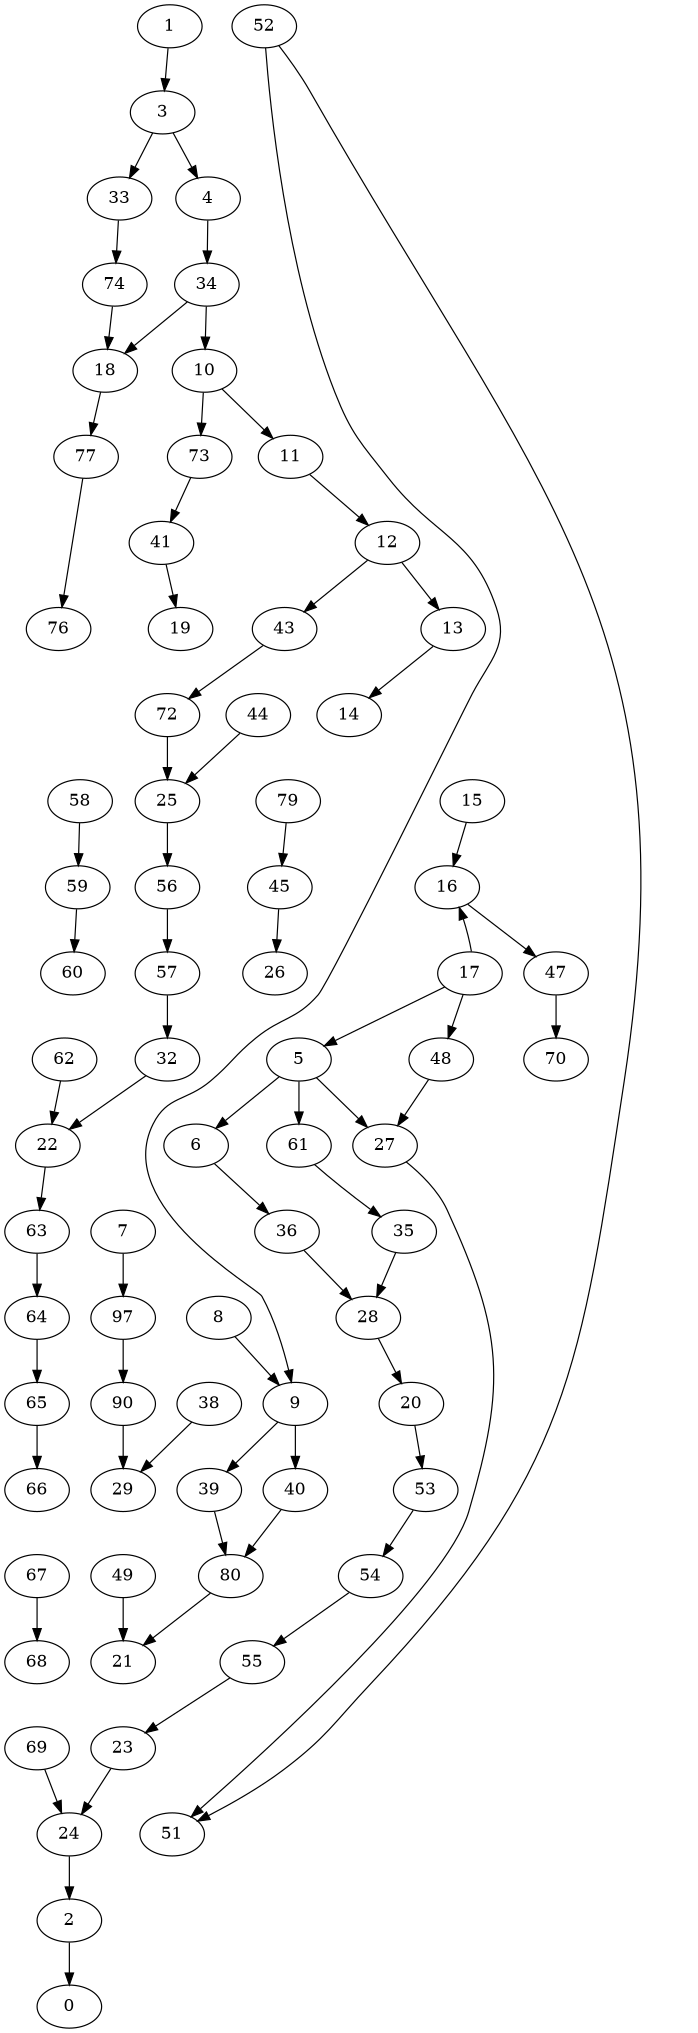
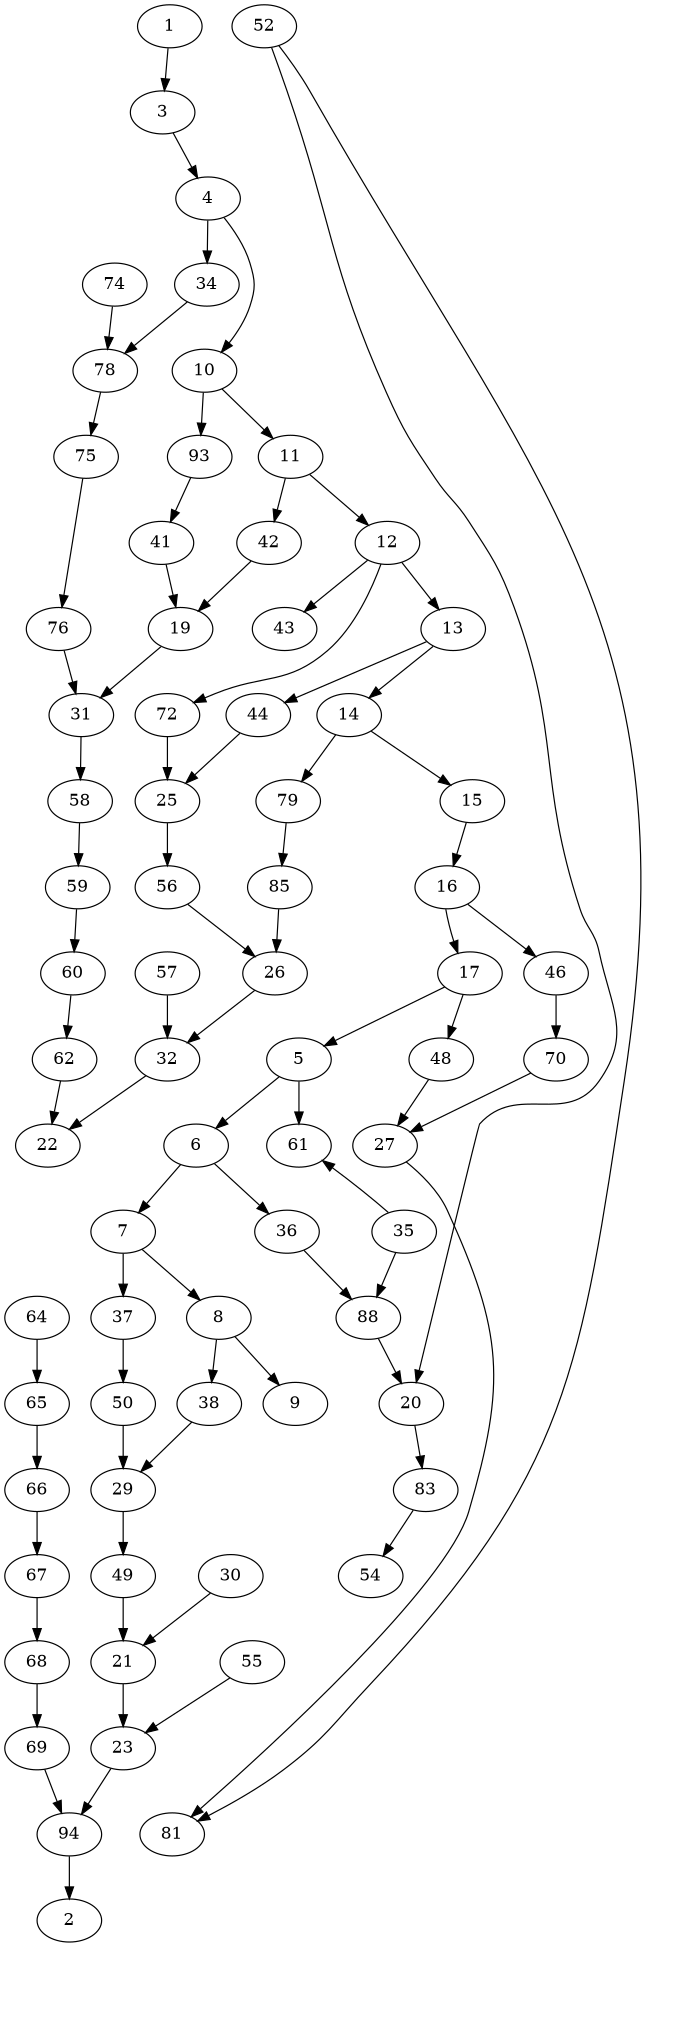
(120, 199) -> none
(206, 322) -> (254, 280)
(105, 371) -> (105, 371)
(86, 457) -> (86, 457)
(200, 457) -> (200, 457)
none -> (269, 543)
(231, 668) -> (316, 660)
none -> (361, 670)
none -> (81, 715)
(443, 752) -> (546, 735)
none -> (322, 753)
none -> (406, 755)
(280, 887) -> (280, 887)
(167, 924) -> (216, 927)
(468, 935) -> (449, 925)
(556, 973) -> (556, 973)
none -> (69, 1011)
none -> (226, 1013)
(338, 1098) -> (476, 1100)
none -> (164, 1184)
(342, 1188) -> (361, 1190)
(37, 1232) -> none
none -> (166, 1271)
(123, 1318) -> (123, 1318)
(368, 1318) -> (368, 1318)
none -> (215, 1355)
(123, 1404) -> (123, 1404)
(209, 1490) -> none
(295, 1490) -> none
(426, 1490) -> (426, 1490)
none -> (37, 1527)
none -> (123, 1527)
(231, 1576) -> (231, 1576)
(317, 1616) -> none
none -> (37, 1699)
none -> (123, 1699)
(69, 1834) -> (69, 1834)
(172, 1834) -> (172, 1834)
(69, 2007) -> none
